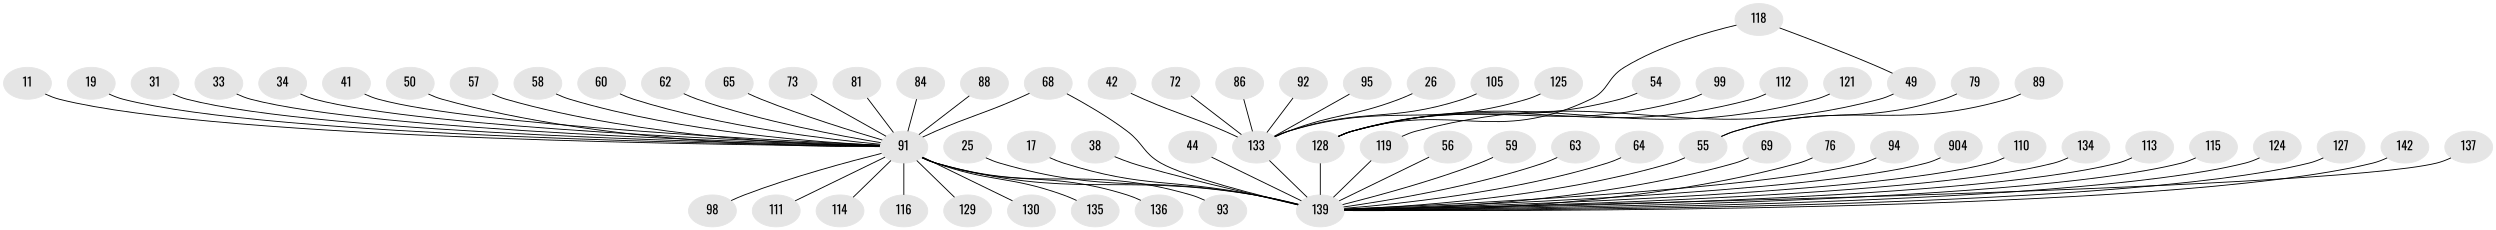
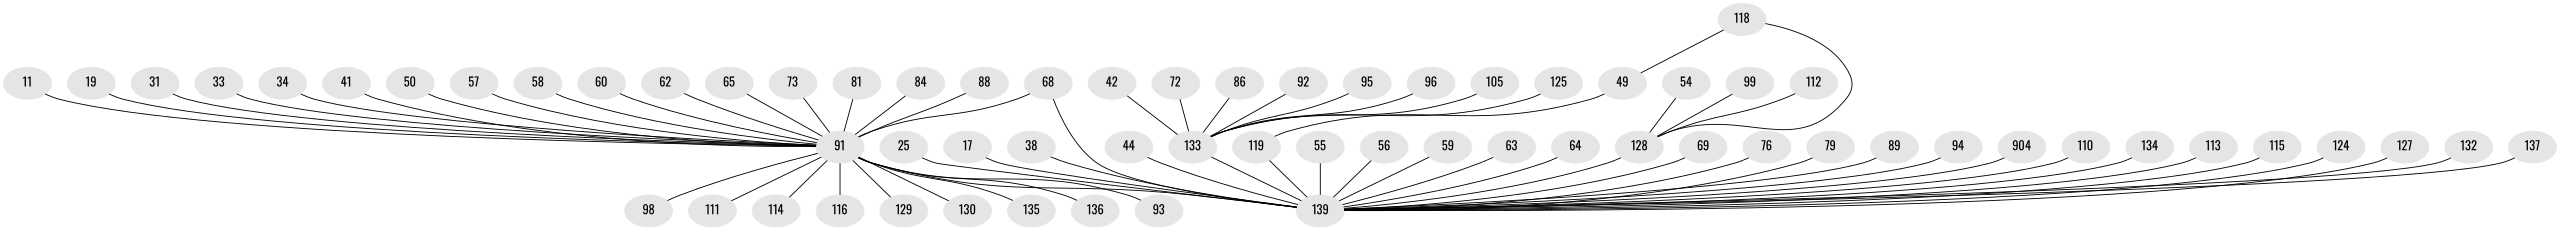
(1431, 83) -> (1431, 83)
(1848, 83) -> none
(1899, 110) -> (1580, 201)
(1901, 115) -> (1745, 182)
(2405, 147) -> (2469, 147)
